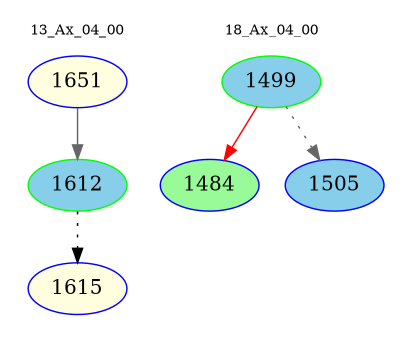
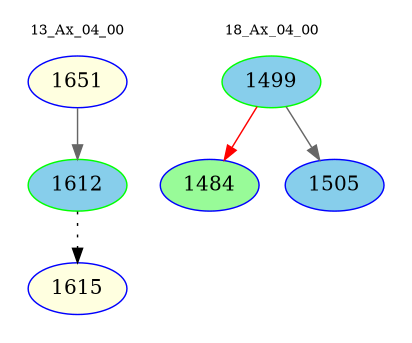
(299, 127) -> (299, 127)
